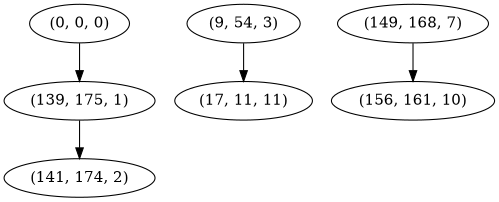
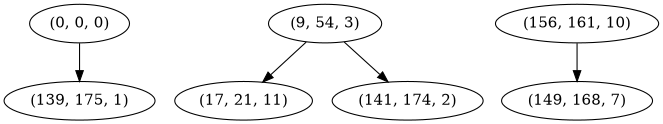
(413, 57) -> (577, 57)
(244, 101) -> (244, 101)
(80, 134) -> (362, 58)
